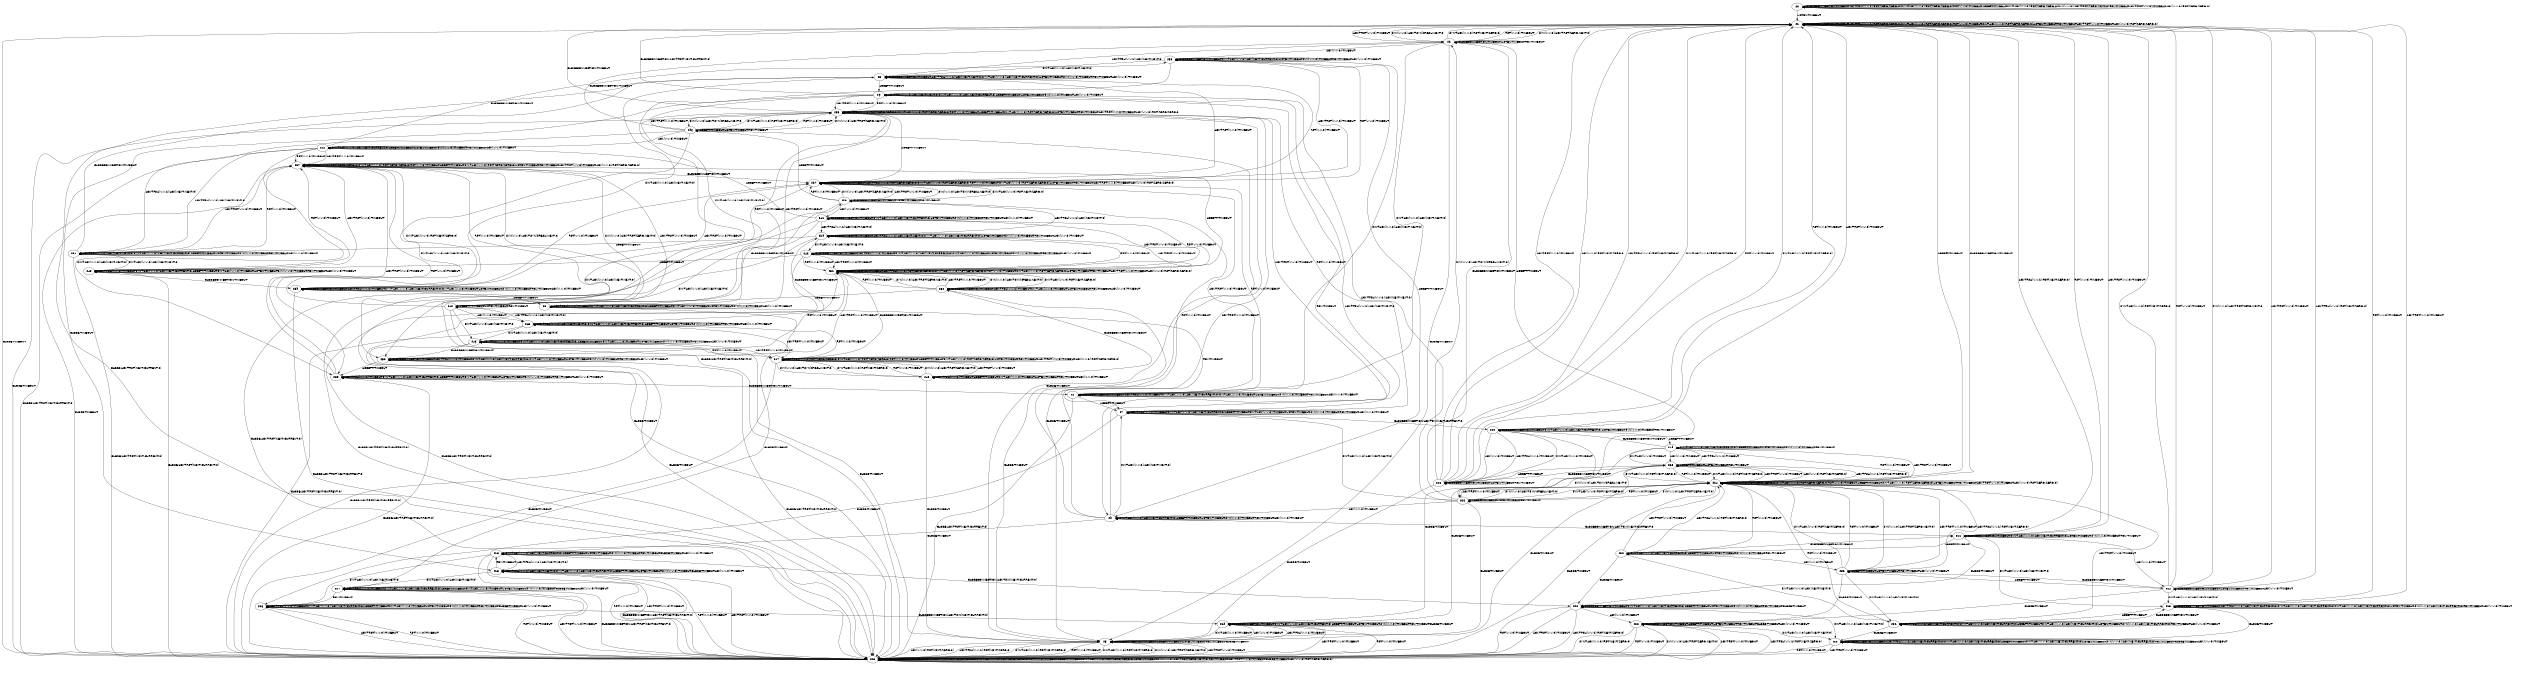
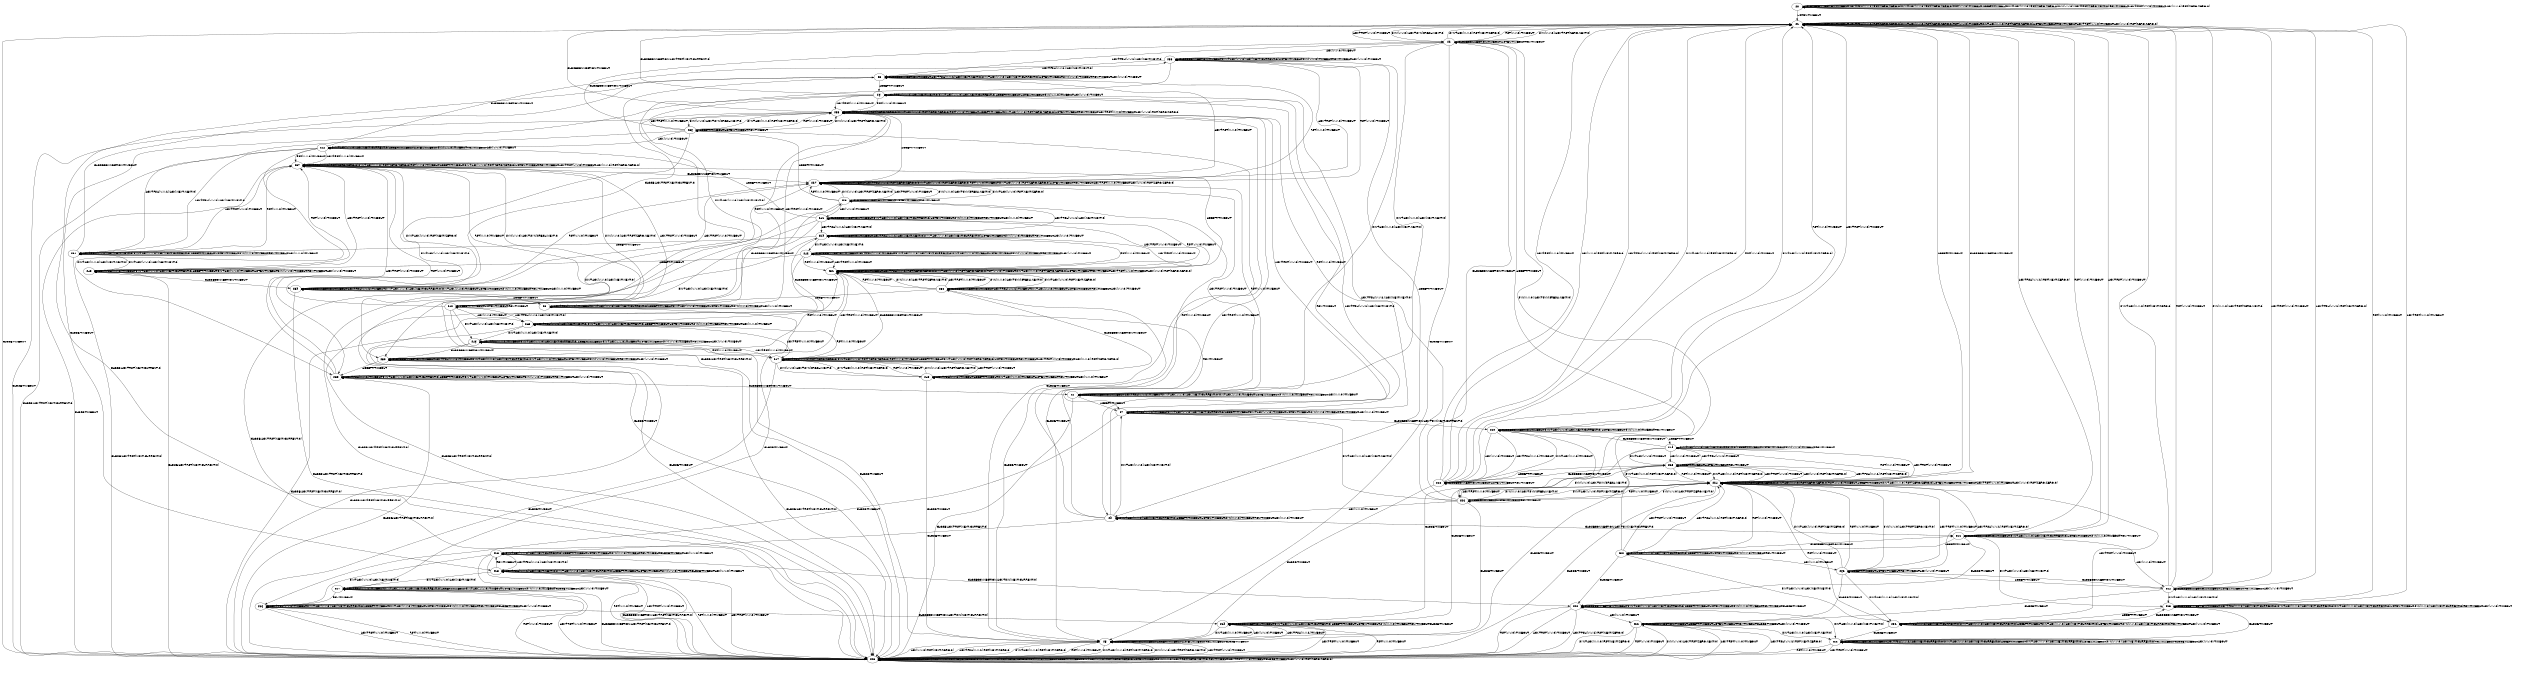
(1067, 68) -> (1067, 68)
(690, 130) -> (690, 130)
(670, 183) -> (670, 183)
(1456, 267) -> (1573, 337)
(1842, 571) -> (1842, 571)
